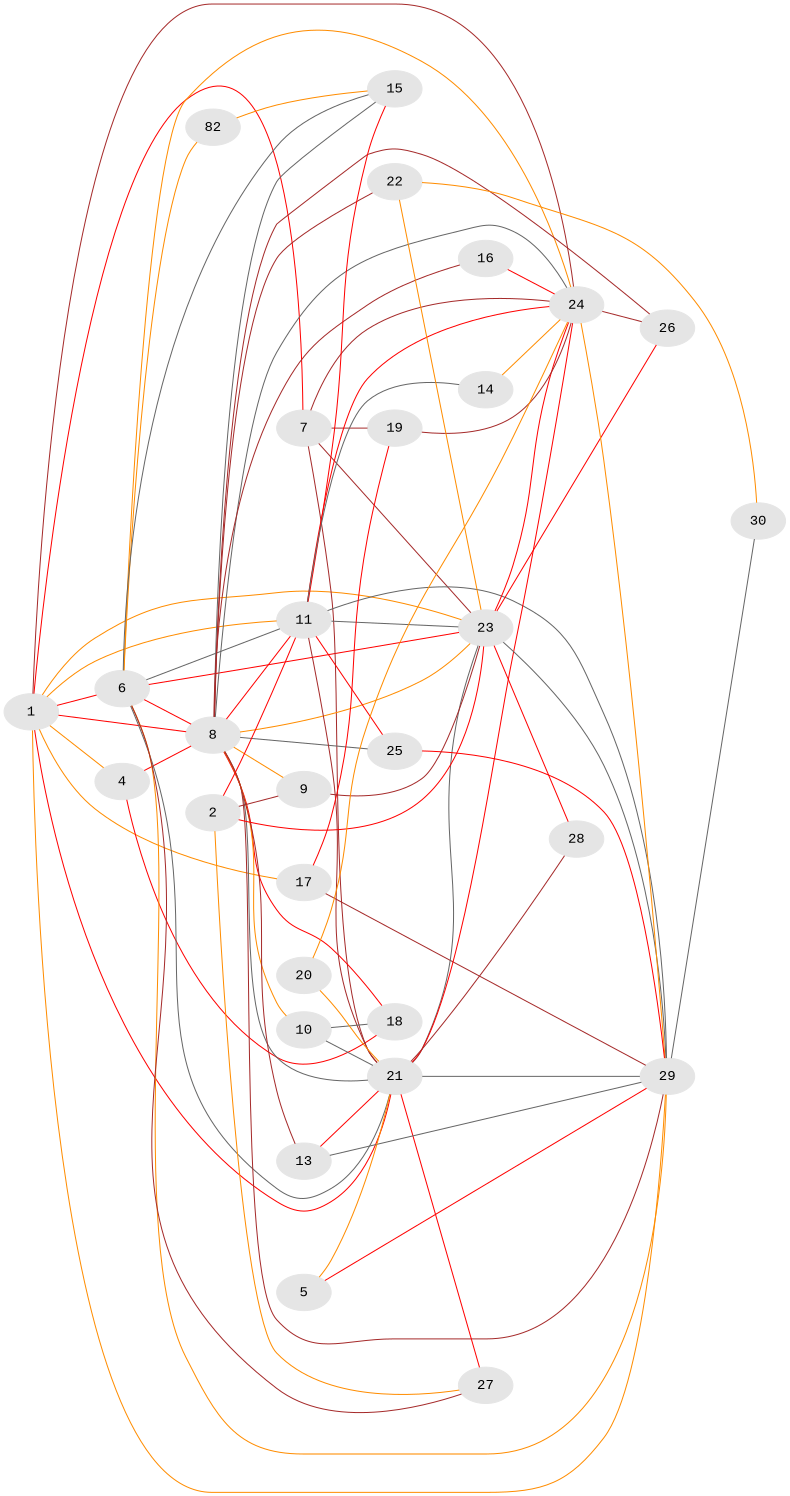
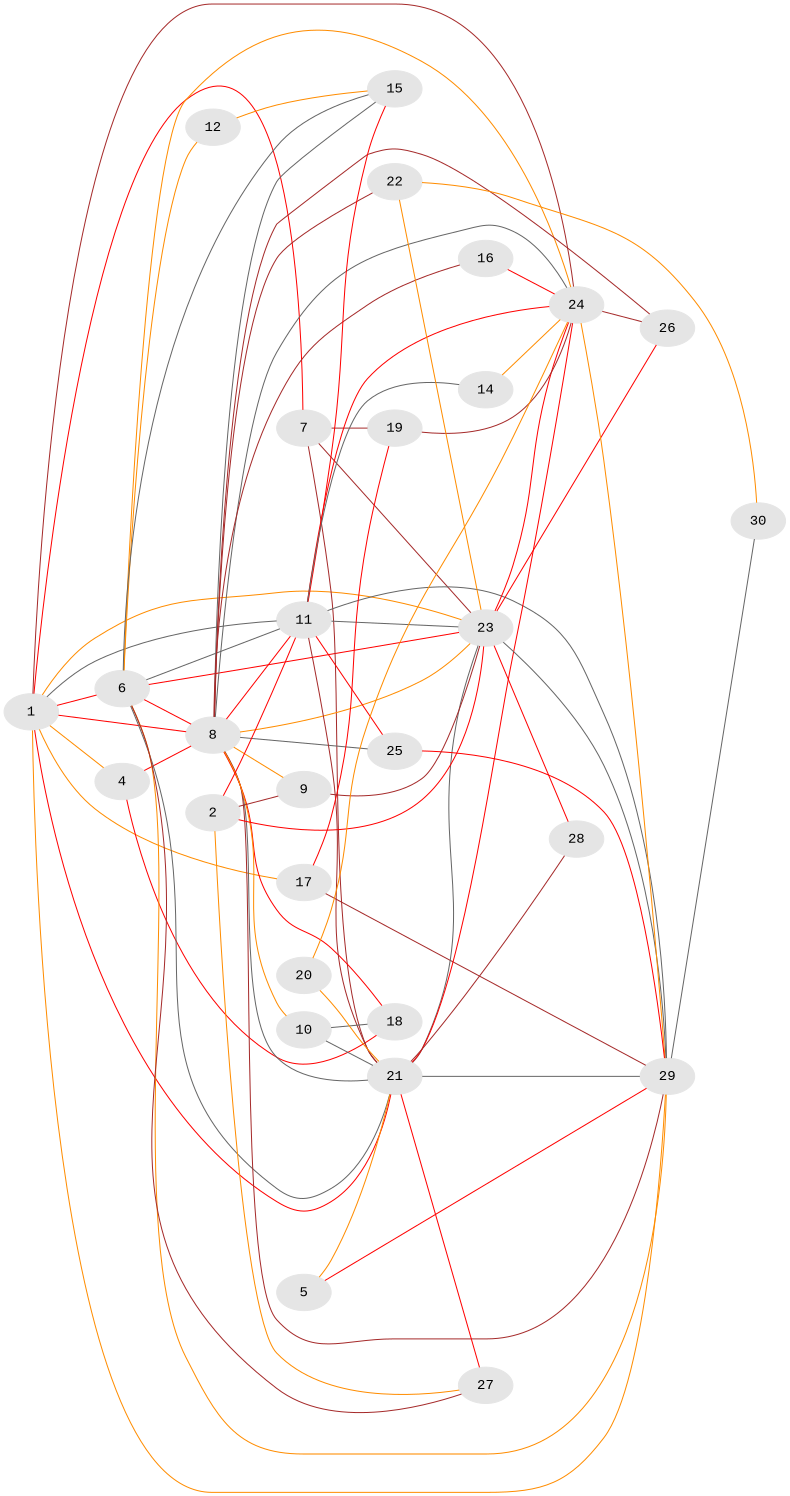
(213, 127) -> (213, 127)
(407, 312) -> none
(155, 640) -> (155, 640)
(304, 1161) -> none
